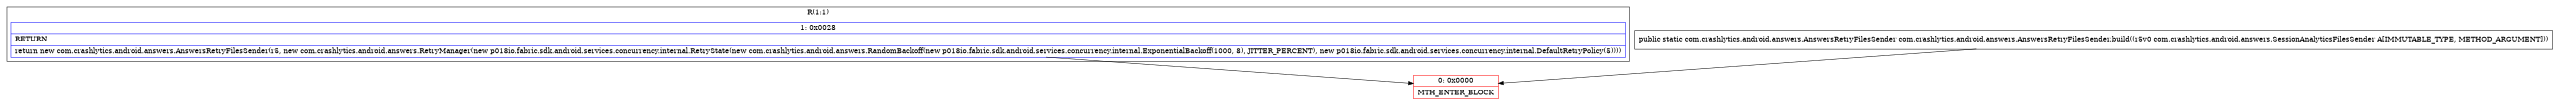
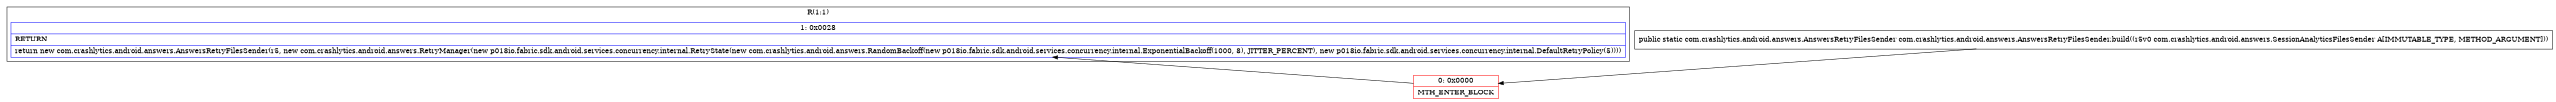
(1227, 70) -> (1236, 70)
